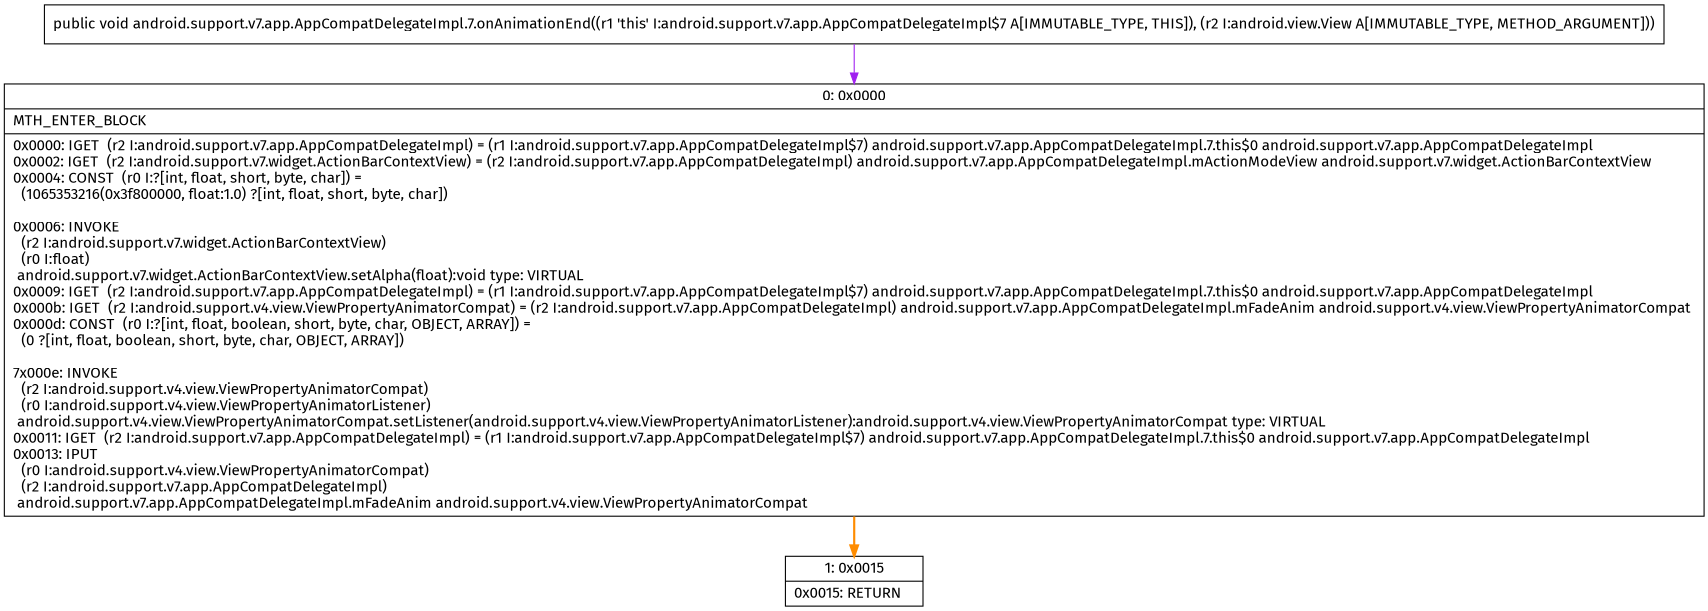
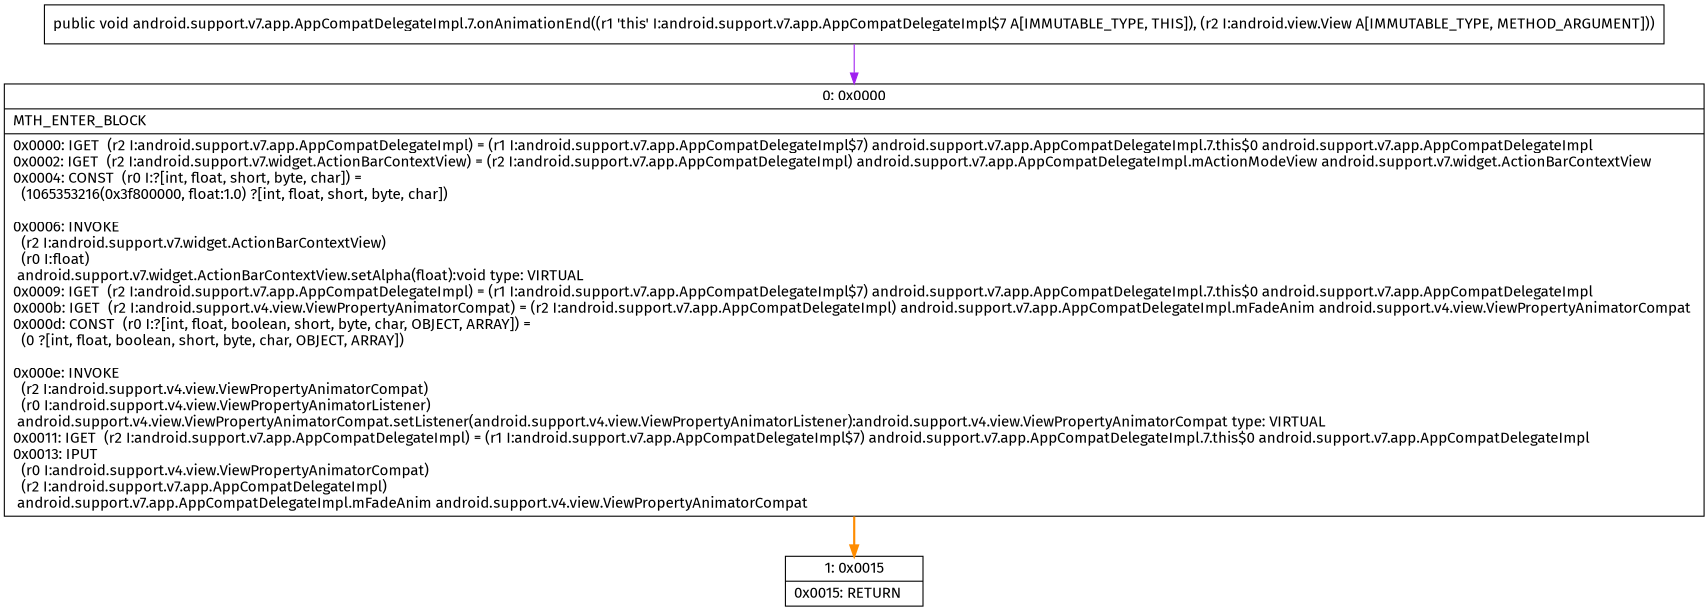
(70, 373) -> (70, 373)
